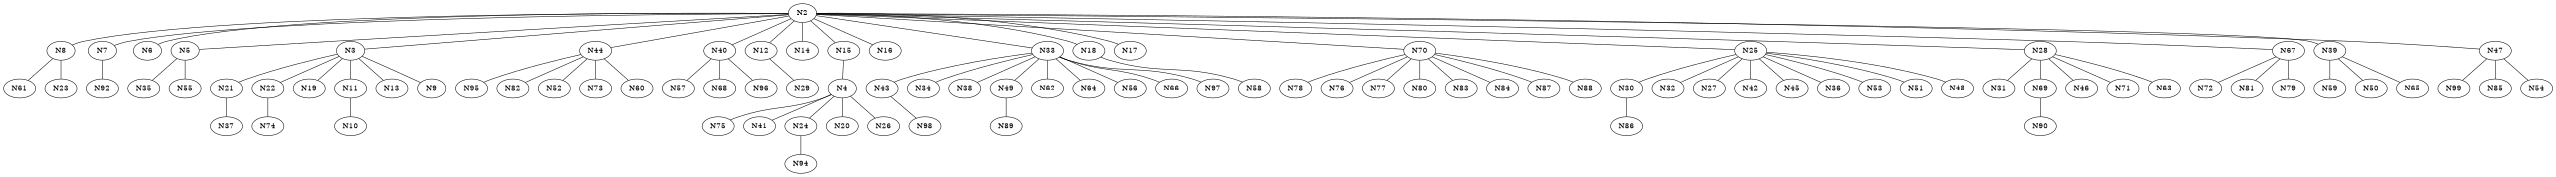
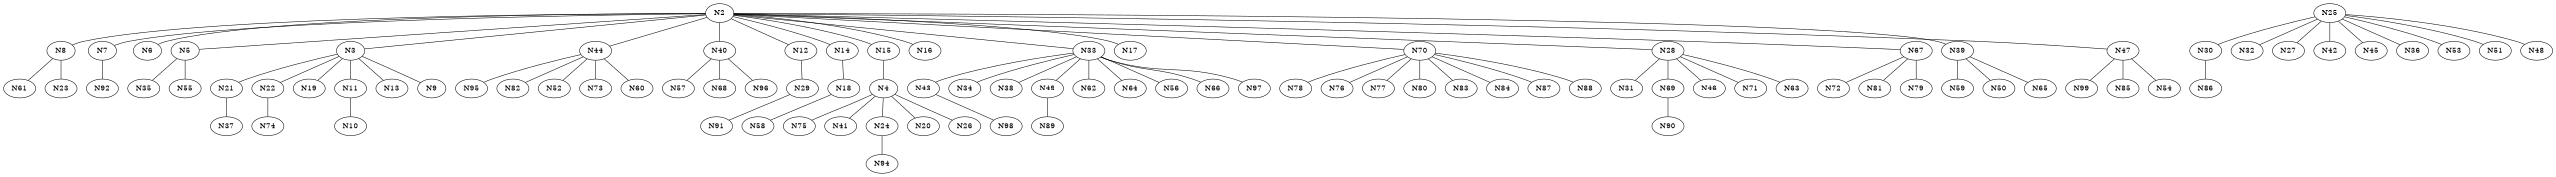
(1013, 30) -> (843, 70)
(1276, 32) -> none
none -> (717, 126)
